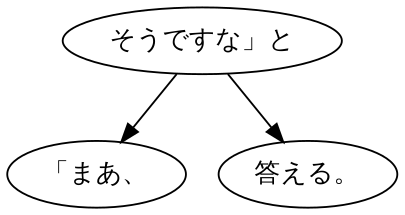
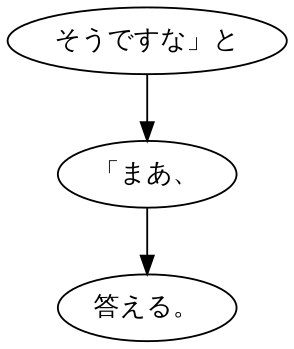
(250, 101) -> (147, 232)
